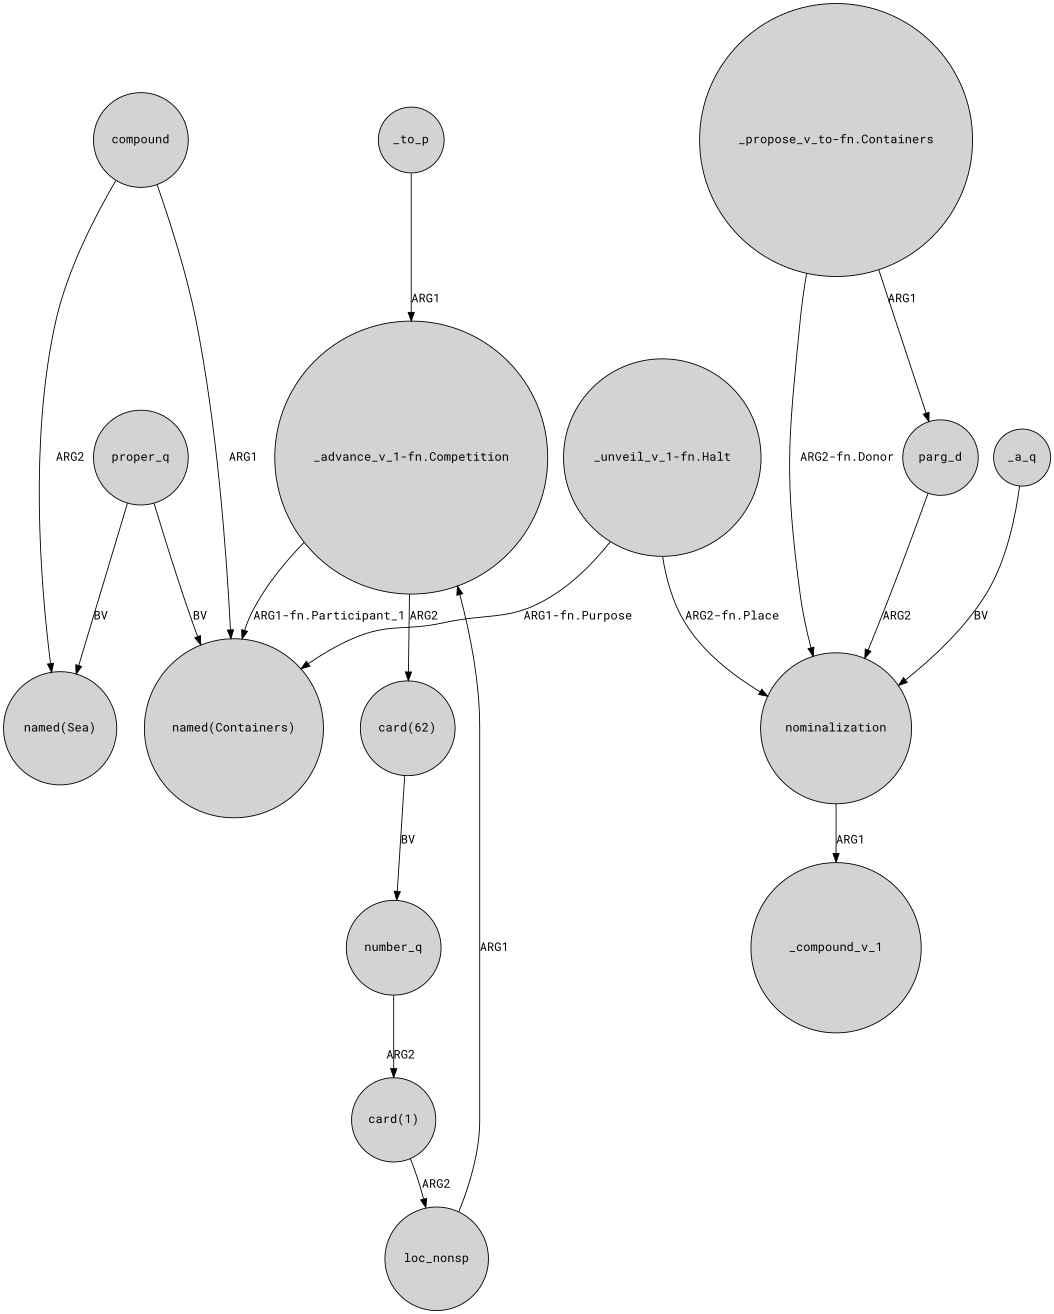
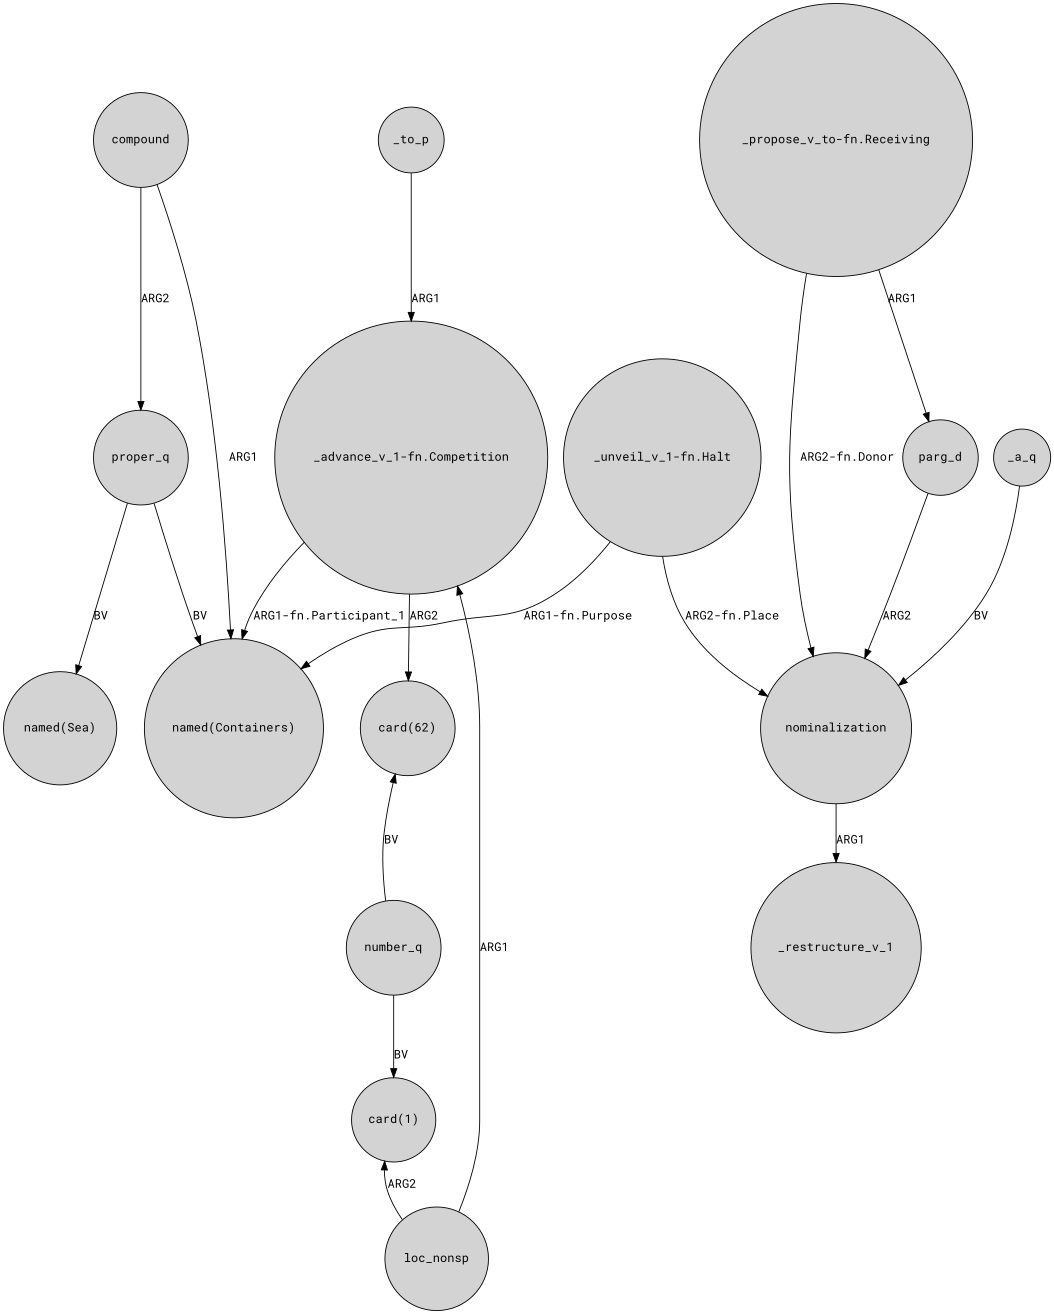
(836, 140) -> (836, 140)
(42, 415) -> (141, 294)
(401, 833) -> (383, 841)
(836, 948) -> (836, 948)
(401, 1055) -> (401, 1055)
(418, 1179) -> (389, 1196)
